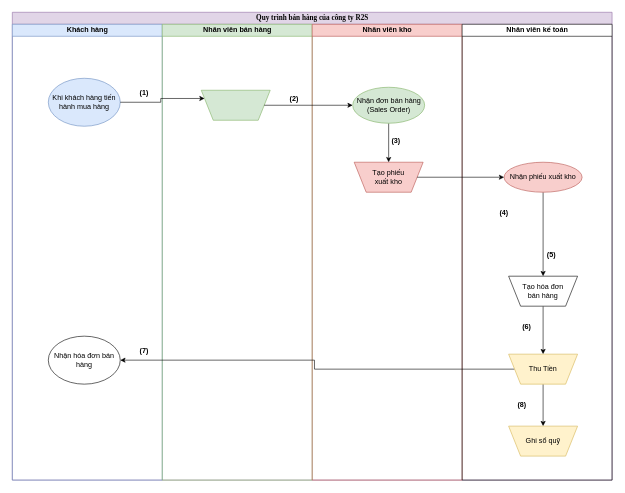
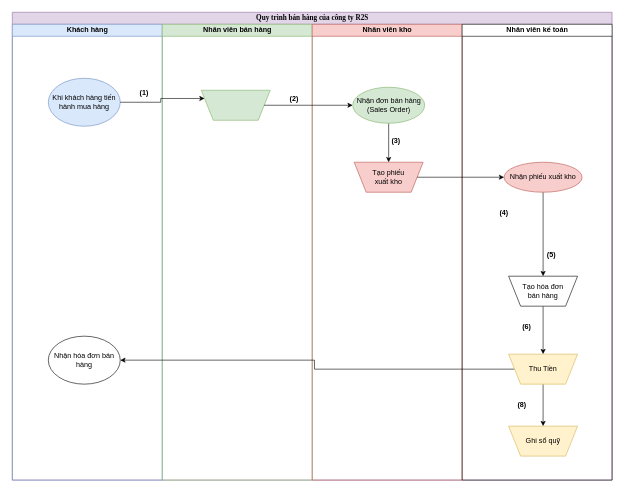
(144, 351) -> none
